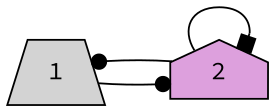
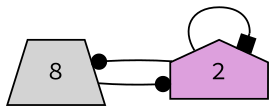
(56, 72) -> (56, 72)
